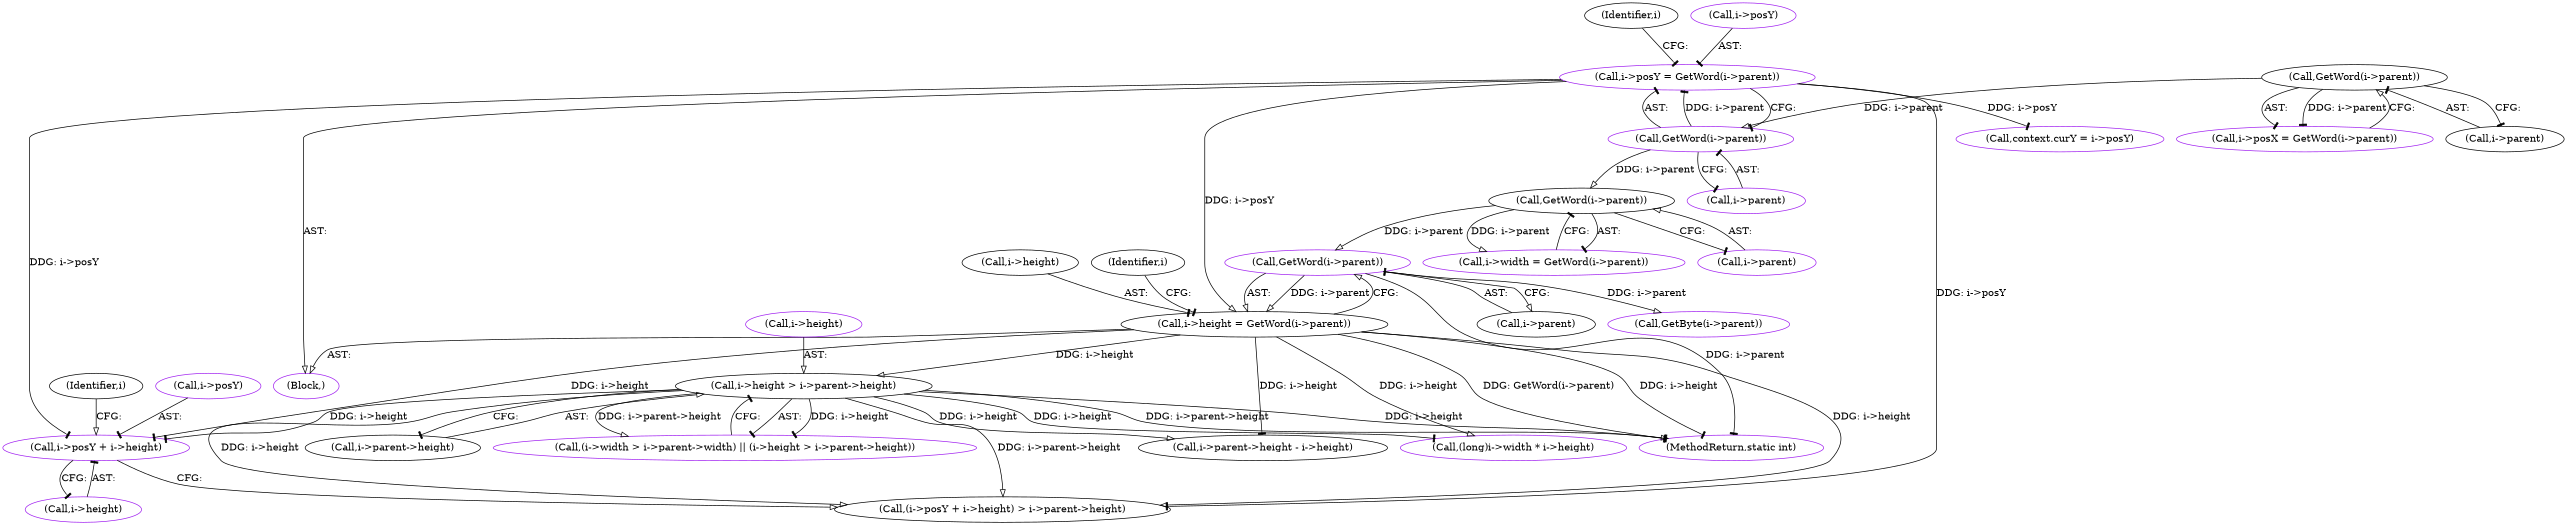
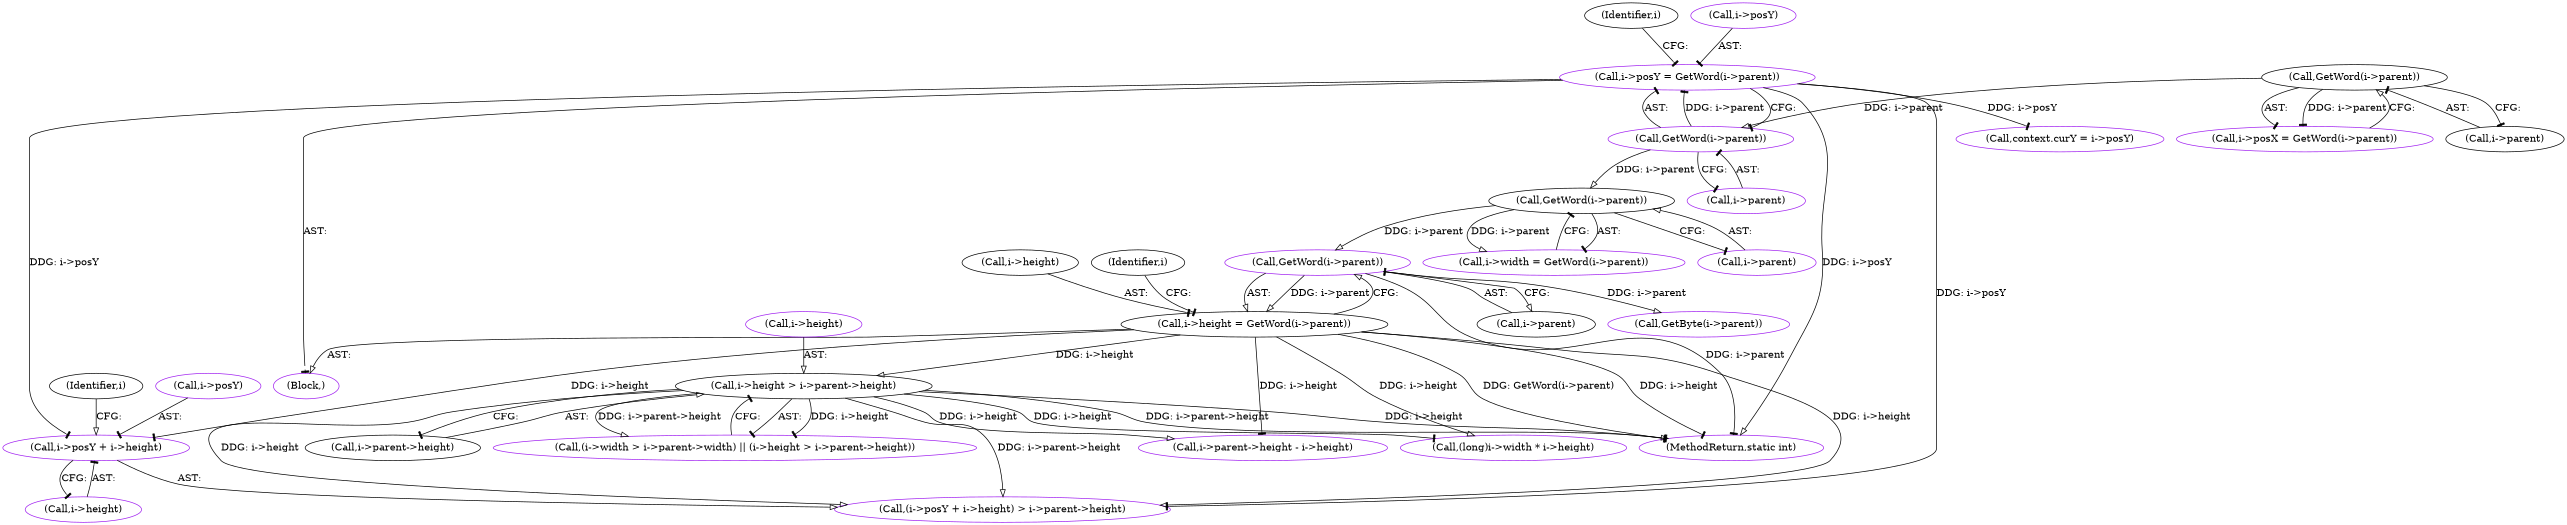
(818, 100) -> (818, 100)
(1293, 104) -> (1822, 251)
(422, 401) -> none
(1263, 448) -> (1263, 448)
(191, 479) -> (191, 479)
(1002, 510) -> (1002, 510)
